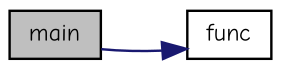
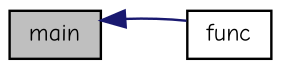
(132, 51) -> (156, 19)
